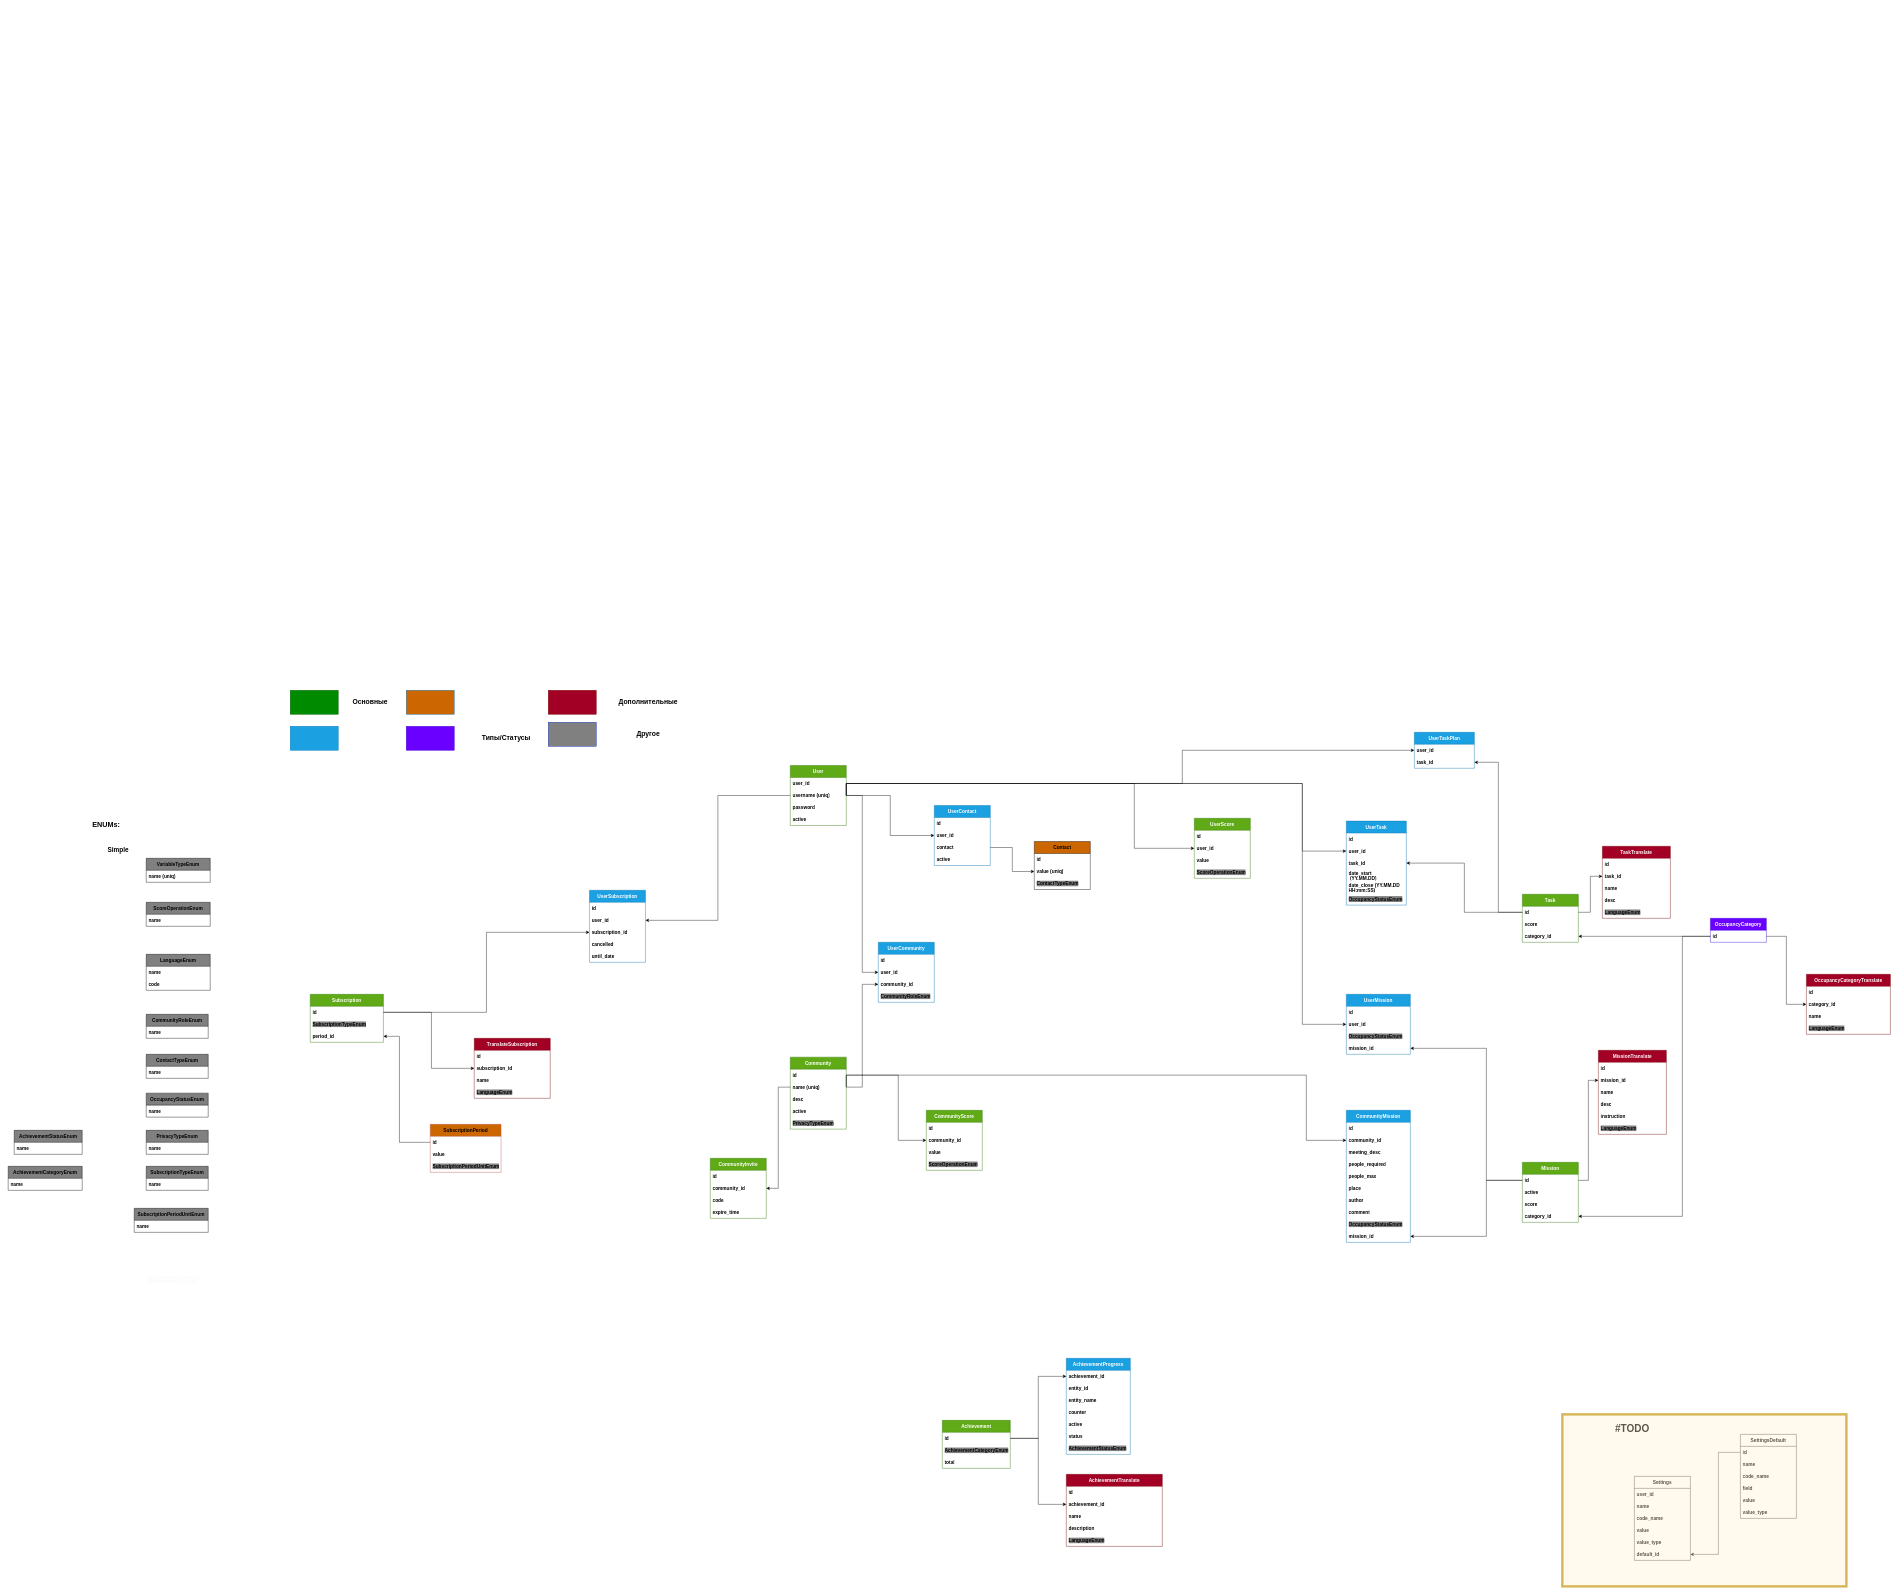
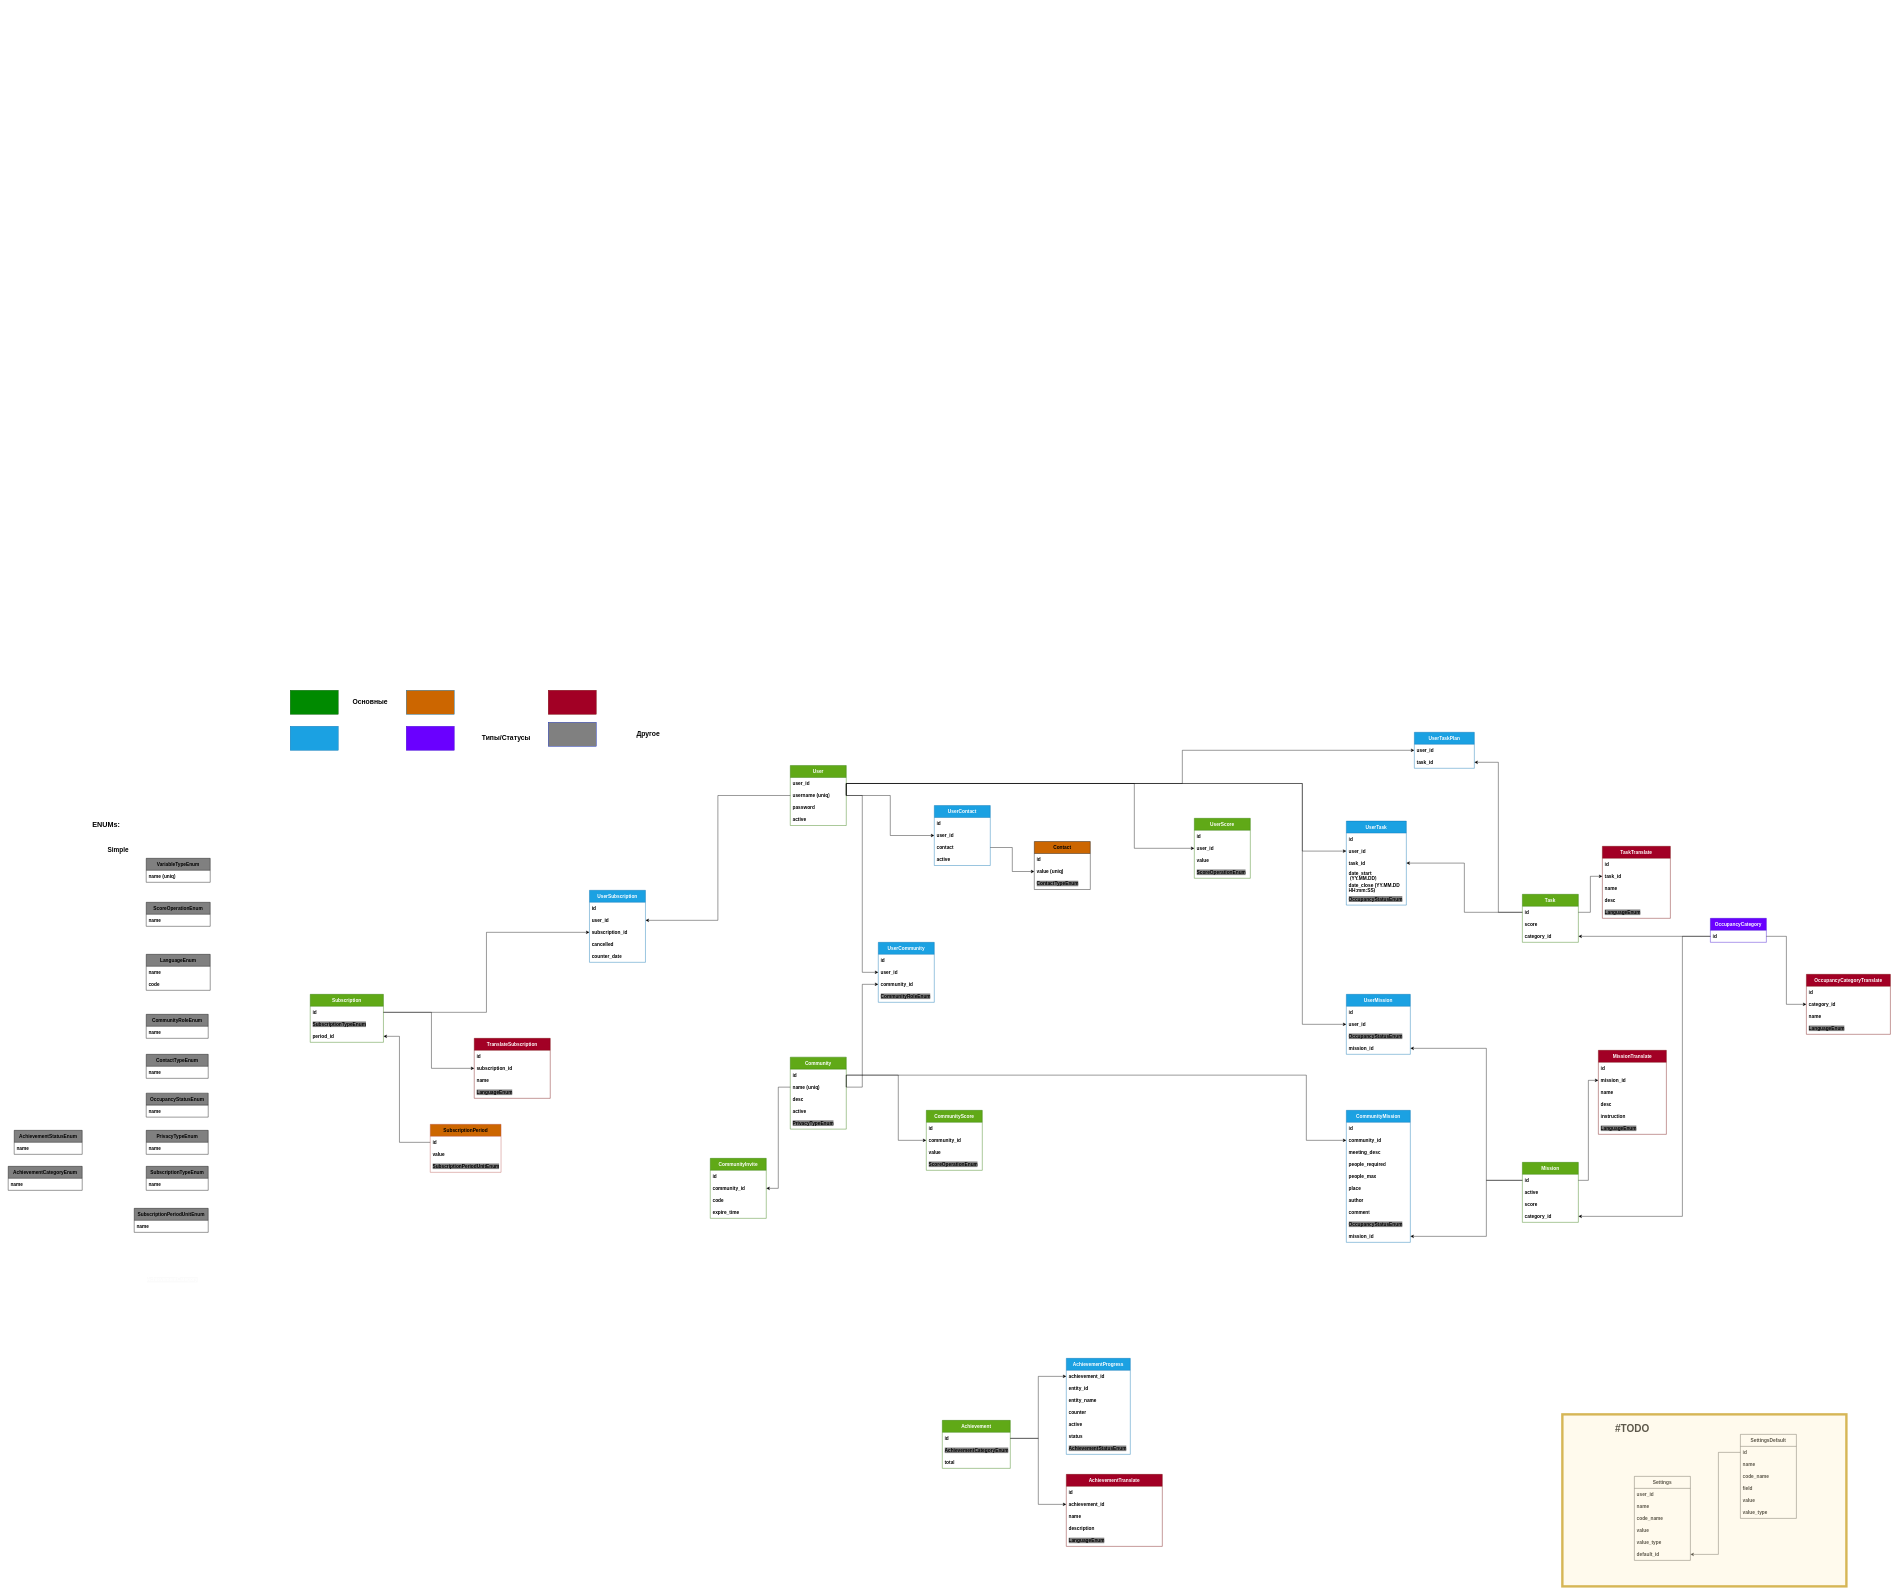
(648, 702) -> none
(604, 956) -> (608, 956)
